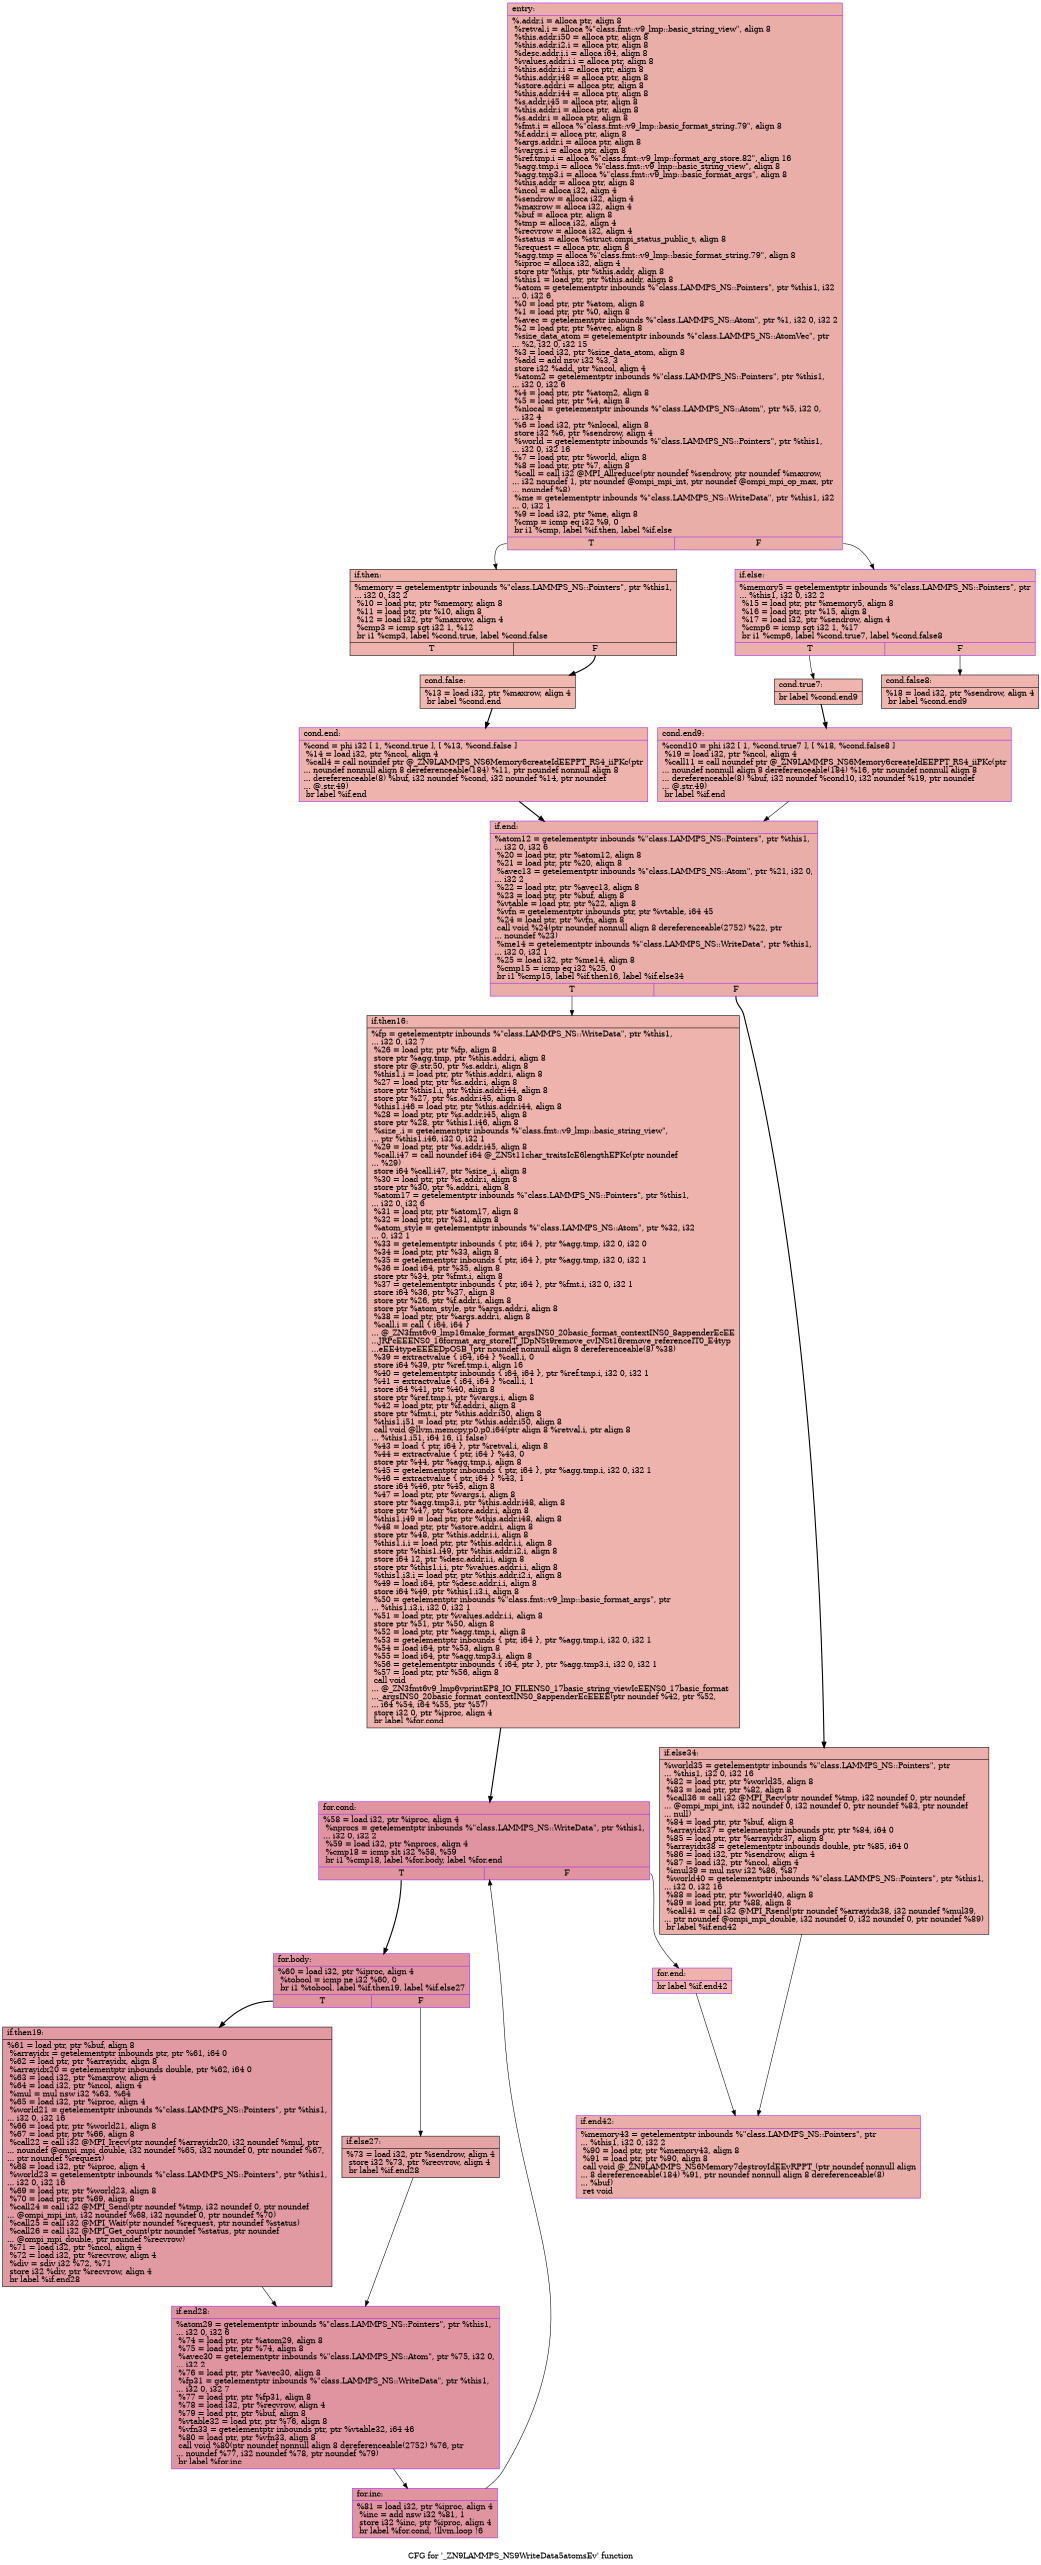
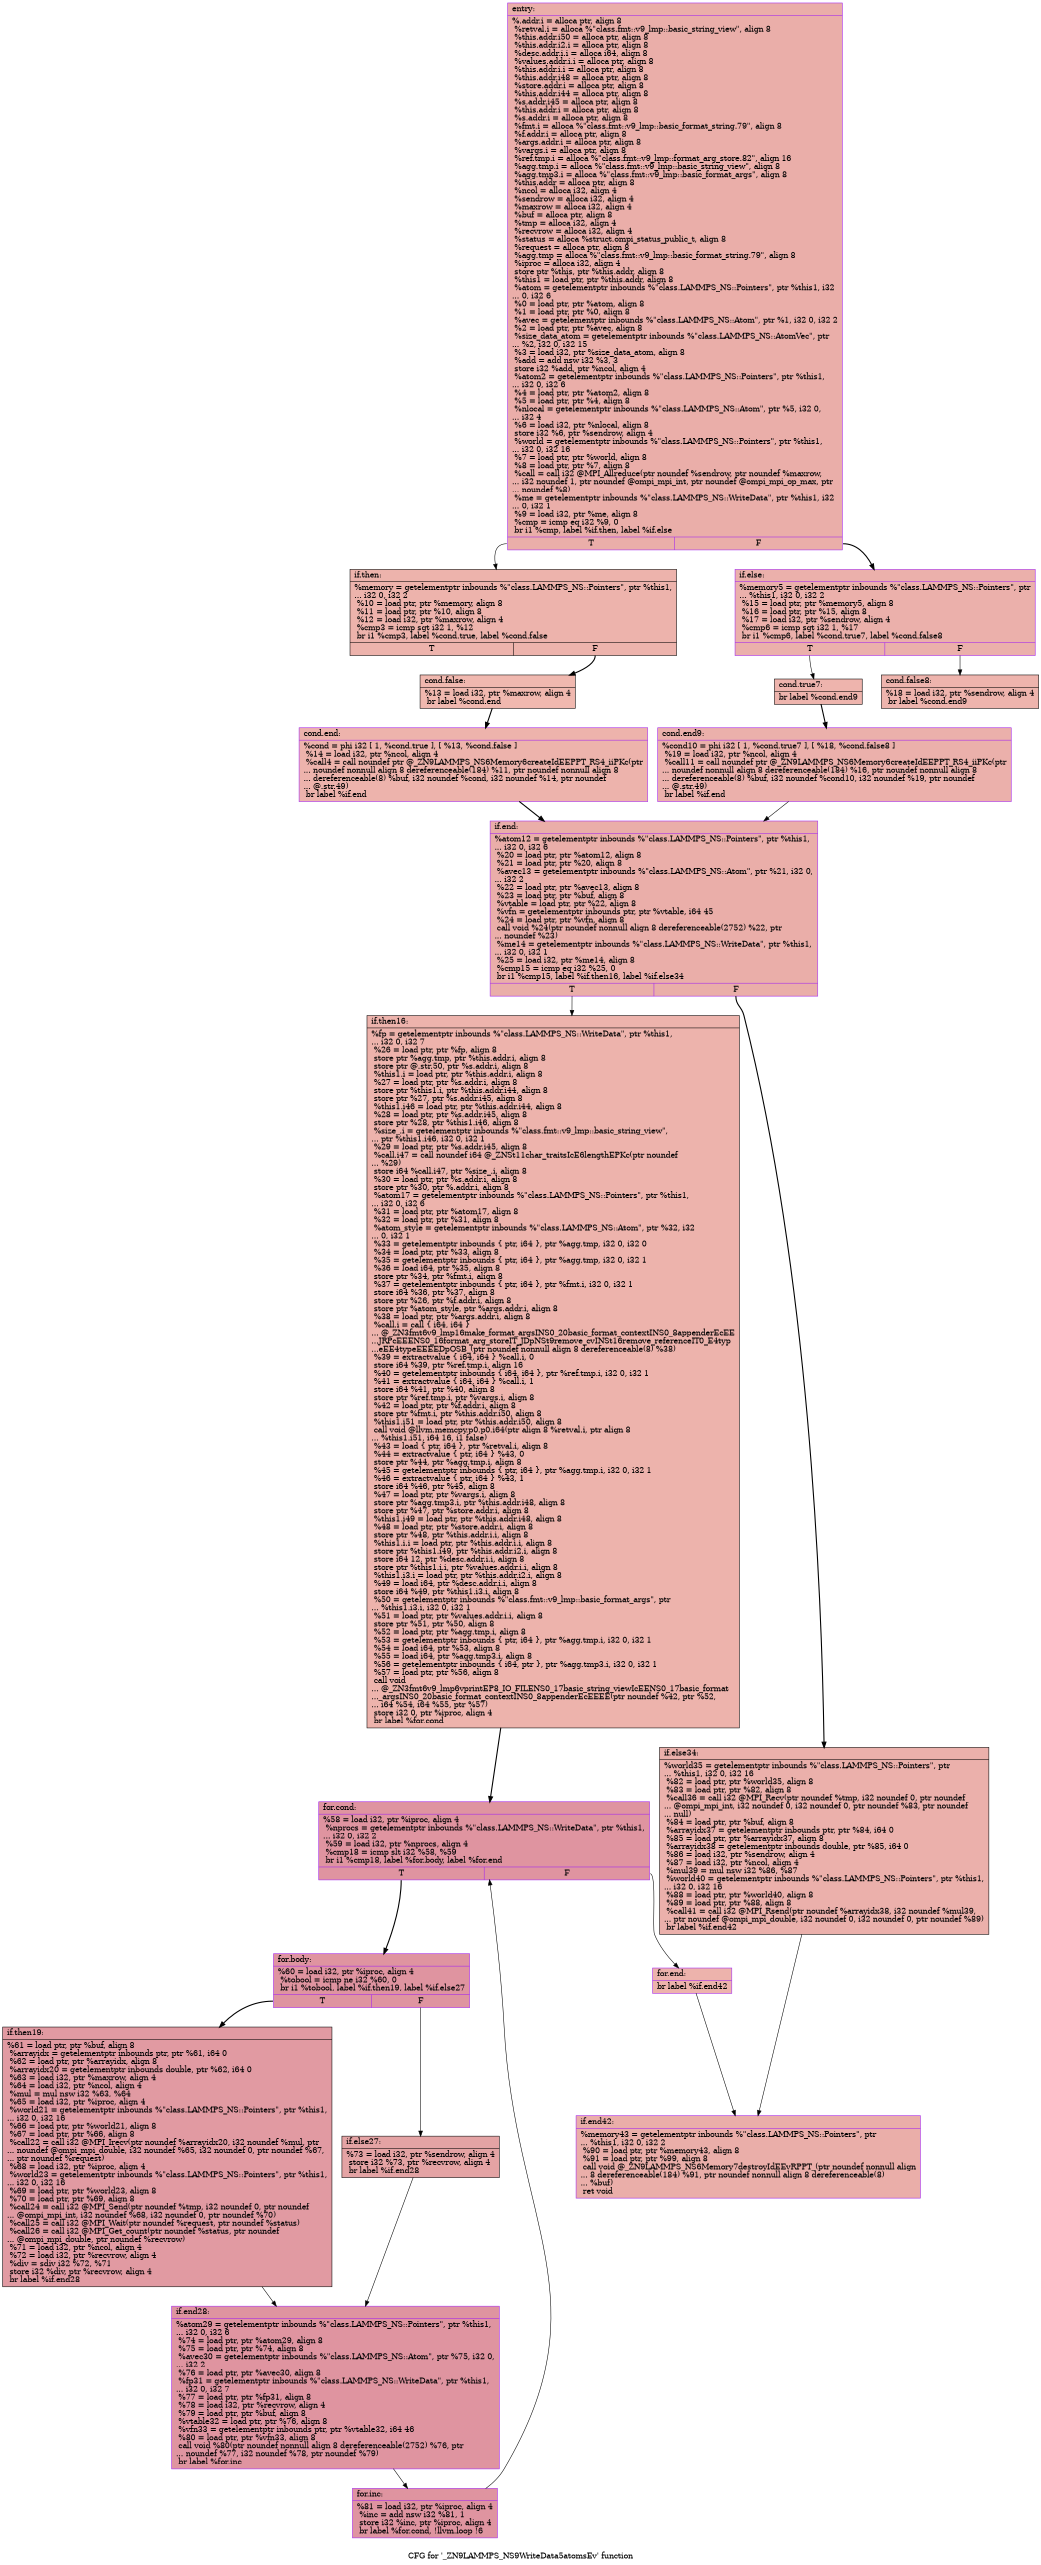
(860, 550) -> (860, 550)
(644, 2159) -> (644, 2159)
